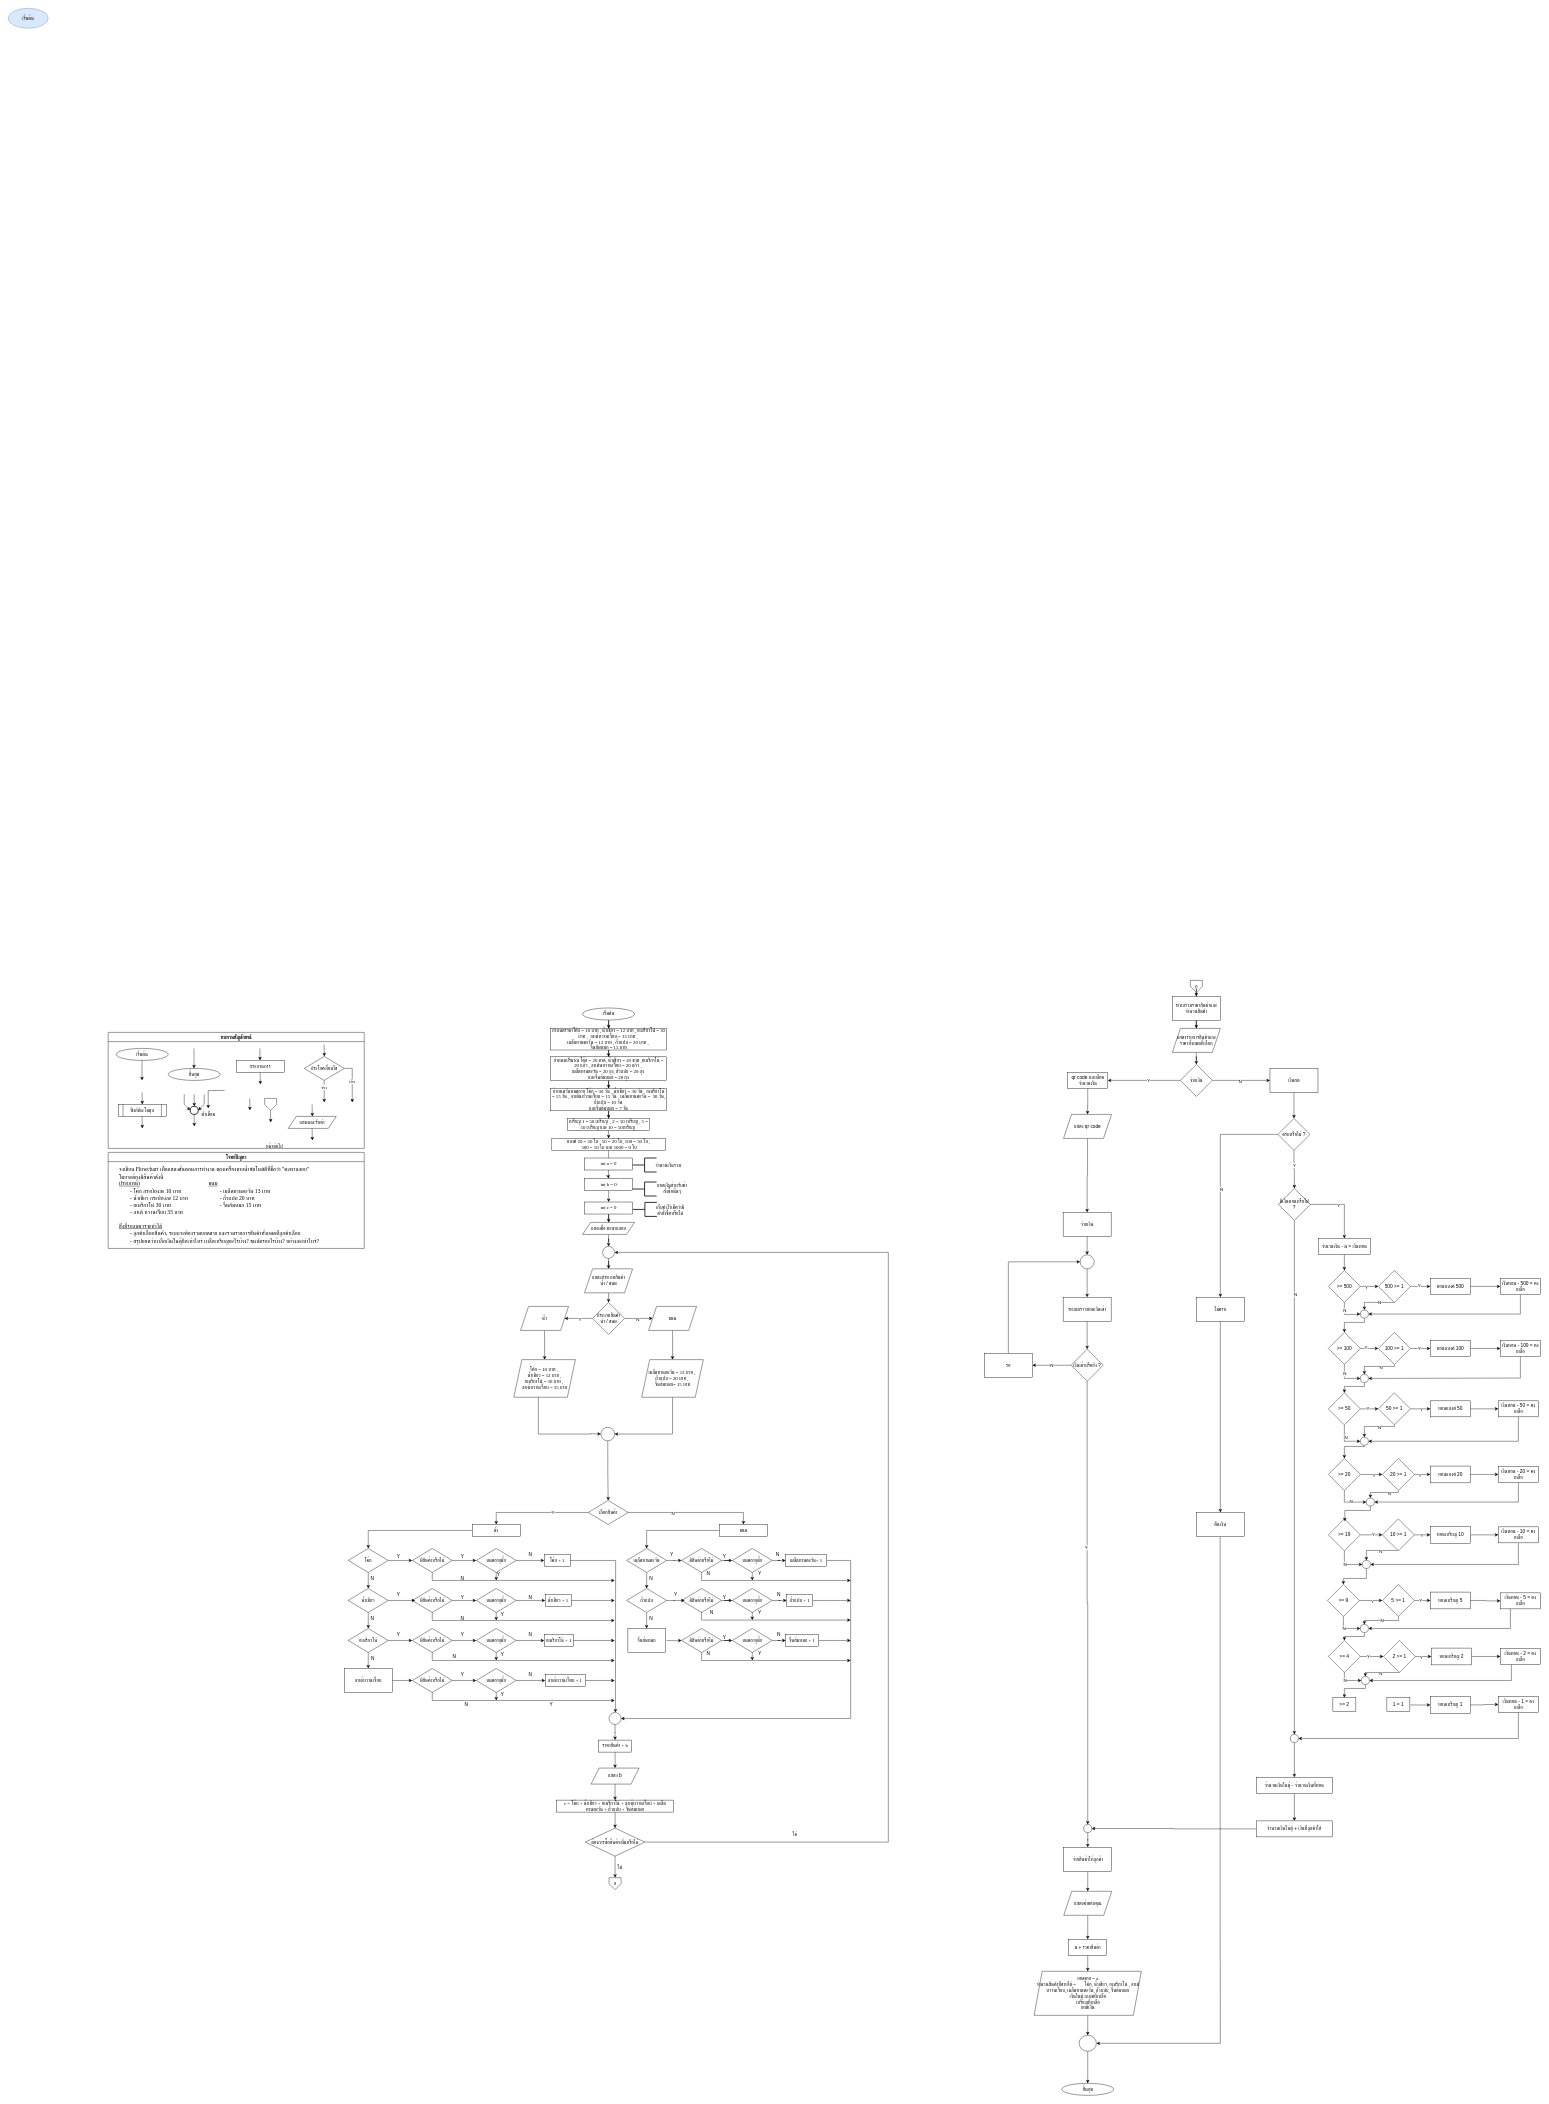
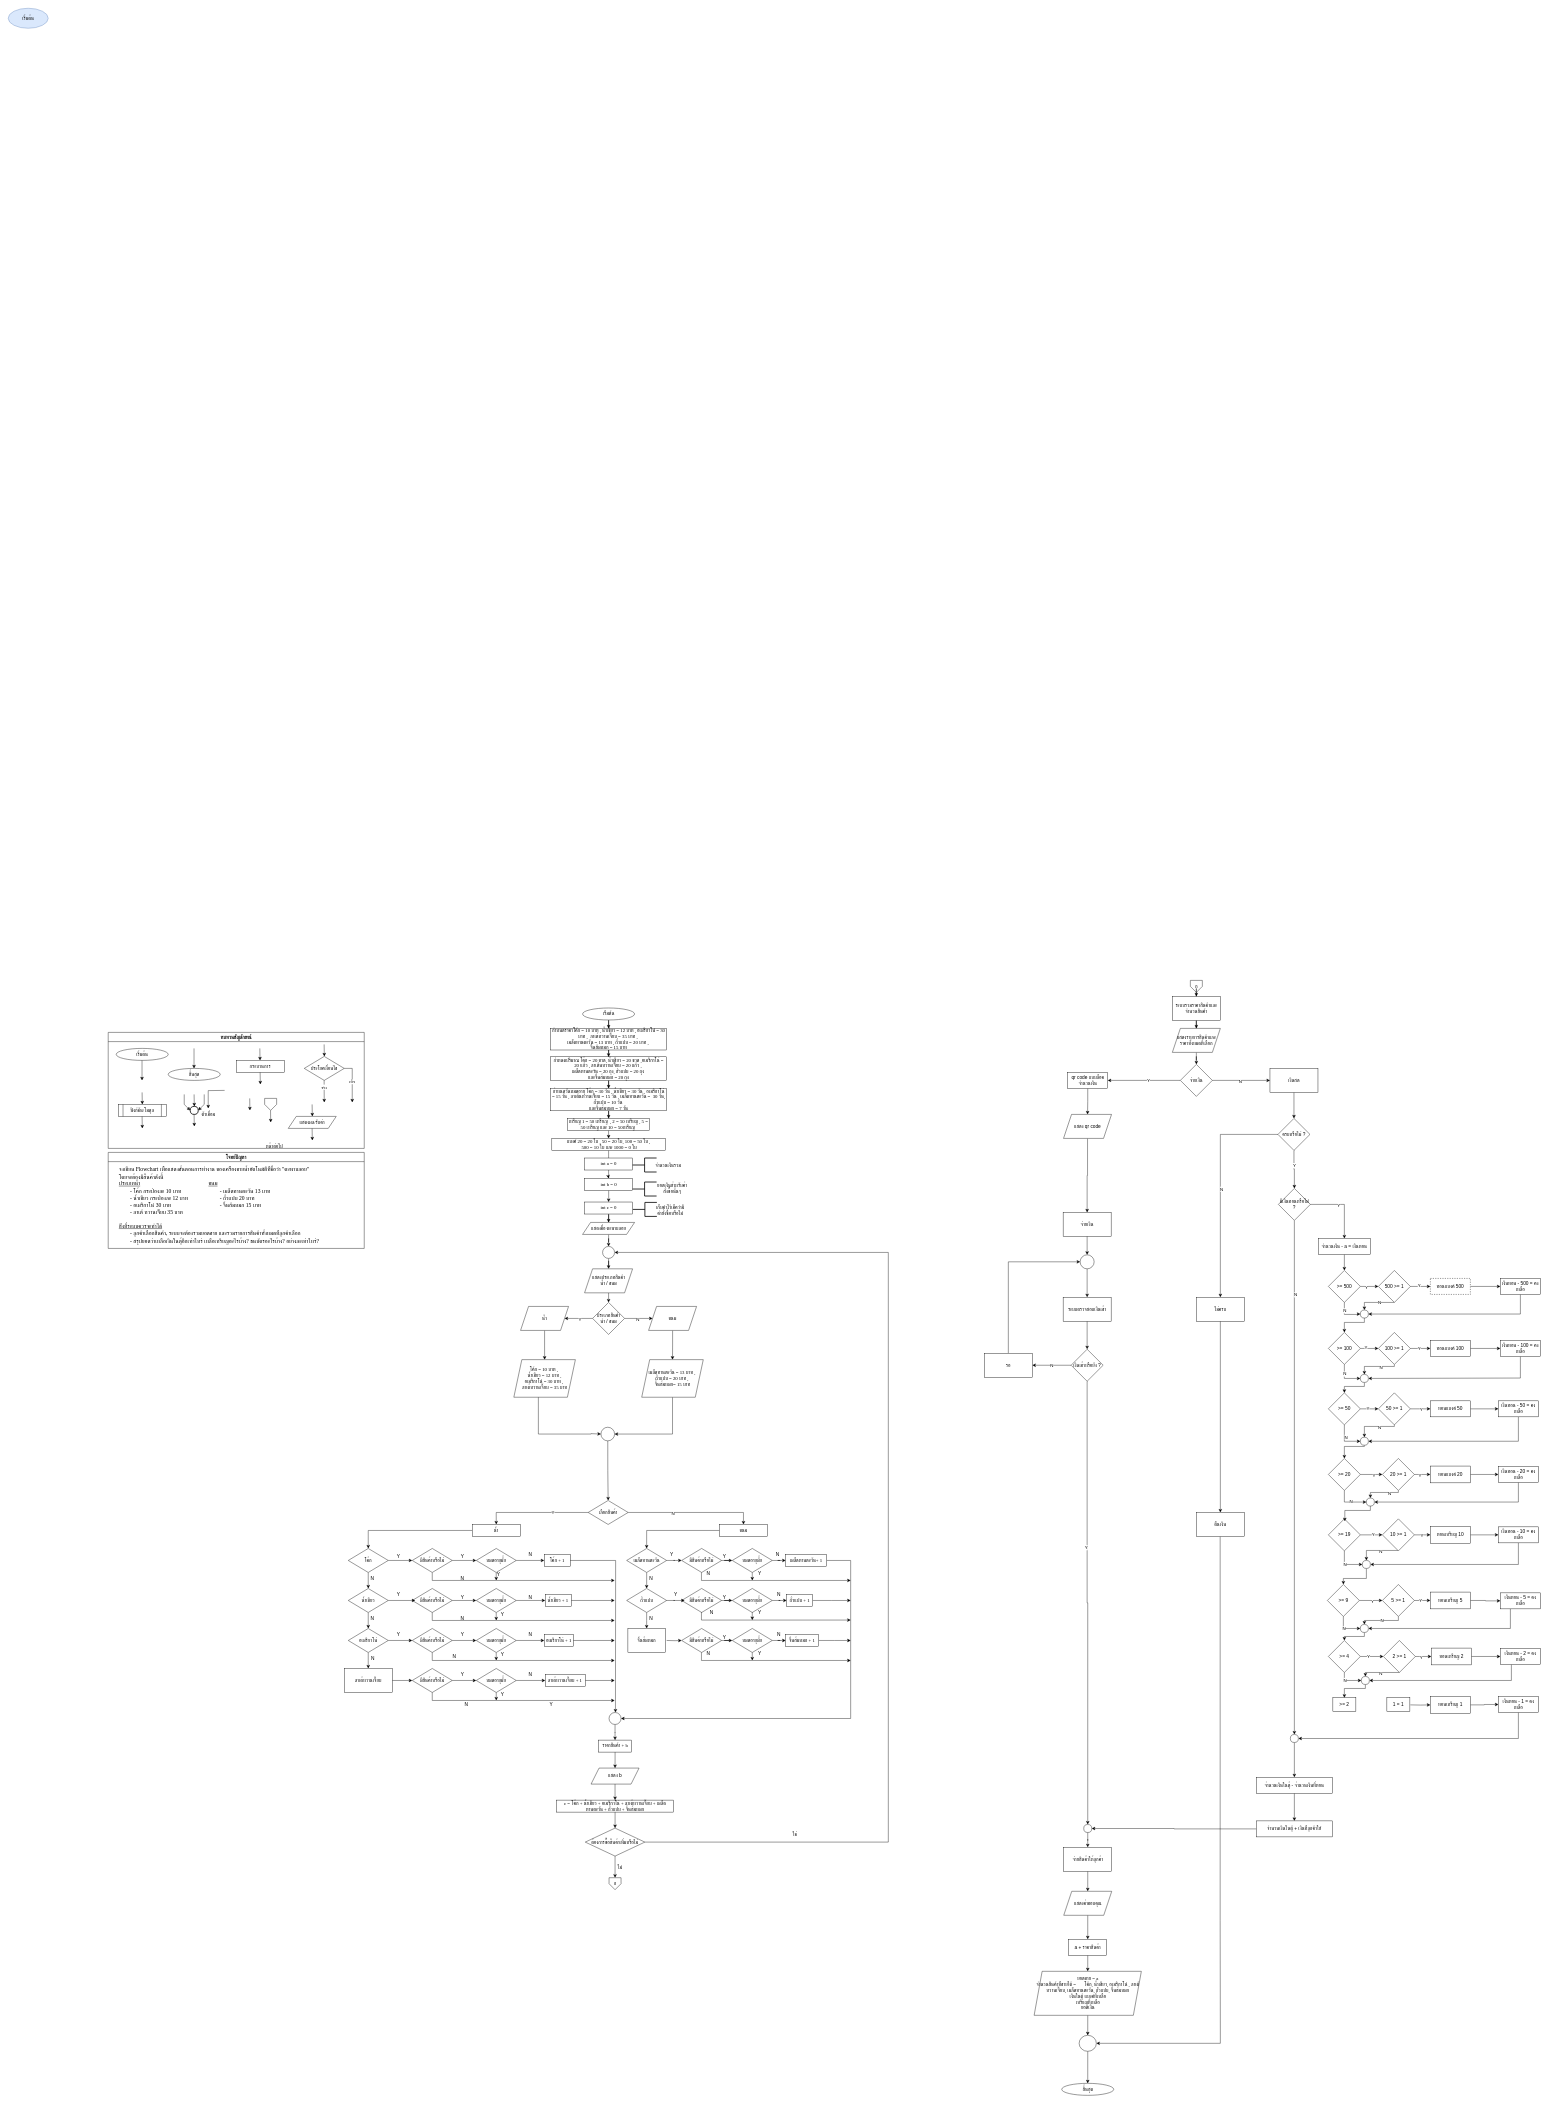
(1450, 1286) -> (1450, 1286)
